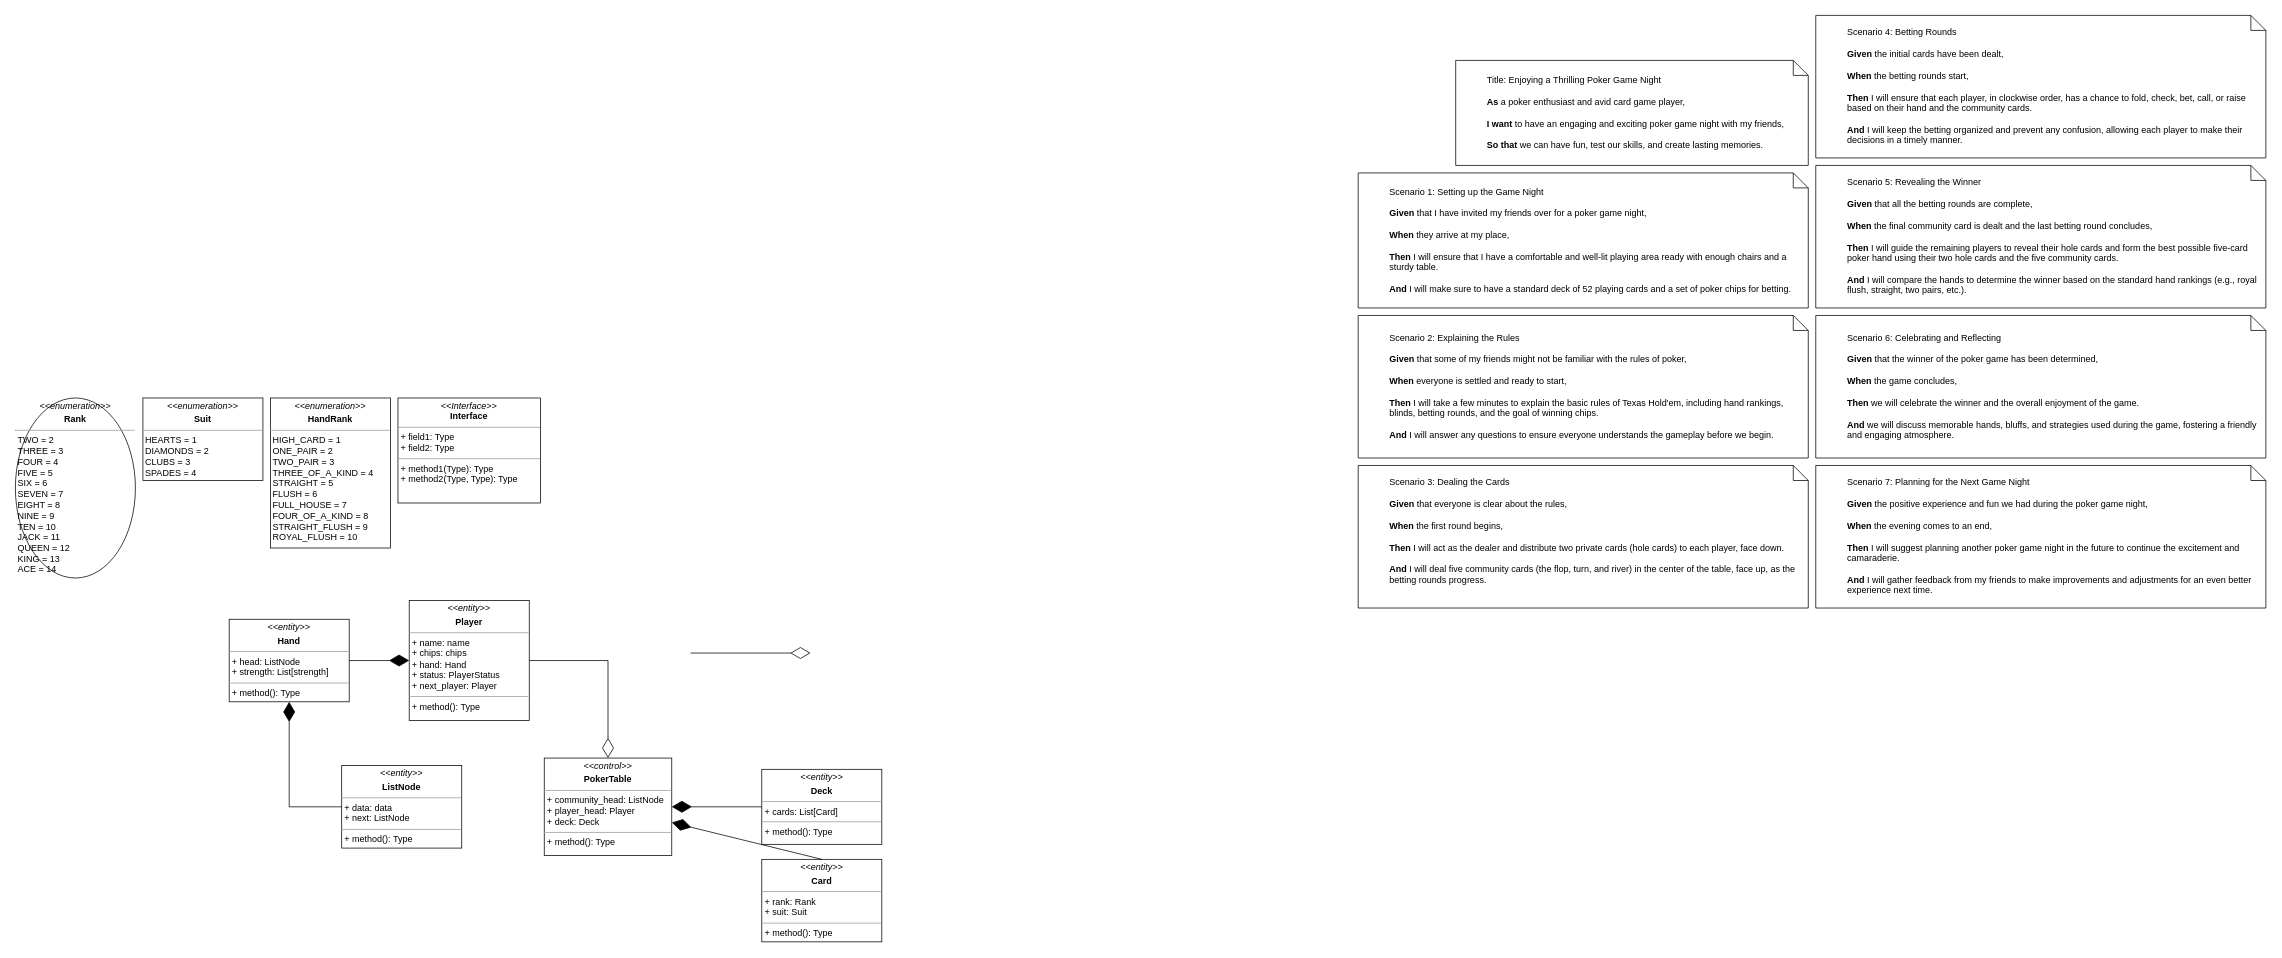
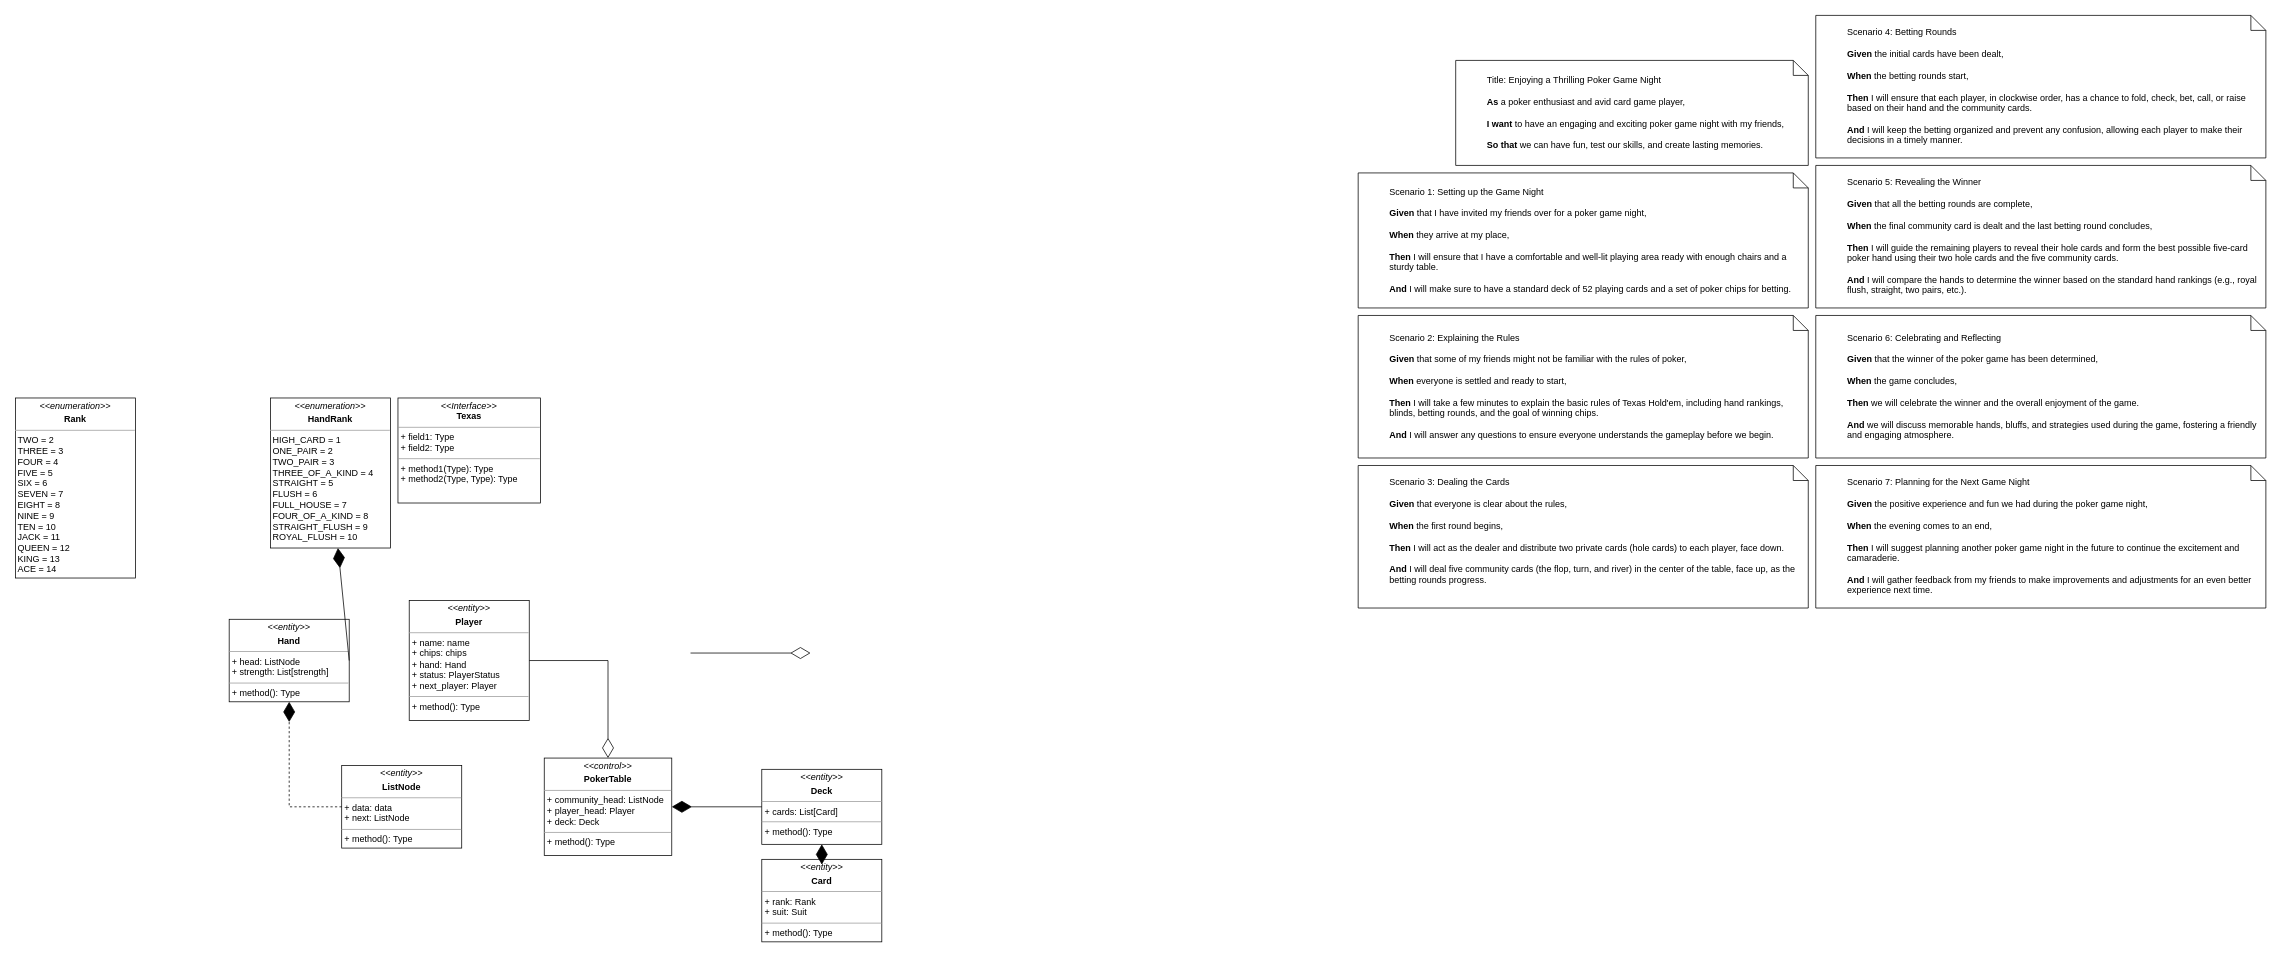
(460, 430) -> (460, 430)
(203, 439) -> none
(75, 488) -> (75, 488)
(369, 660) -> (345, 614)
(289, 790) -> (289, 790)
(756, 843) -> (822, 861)
